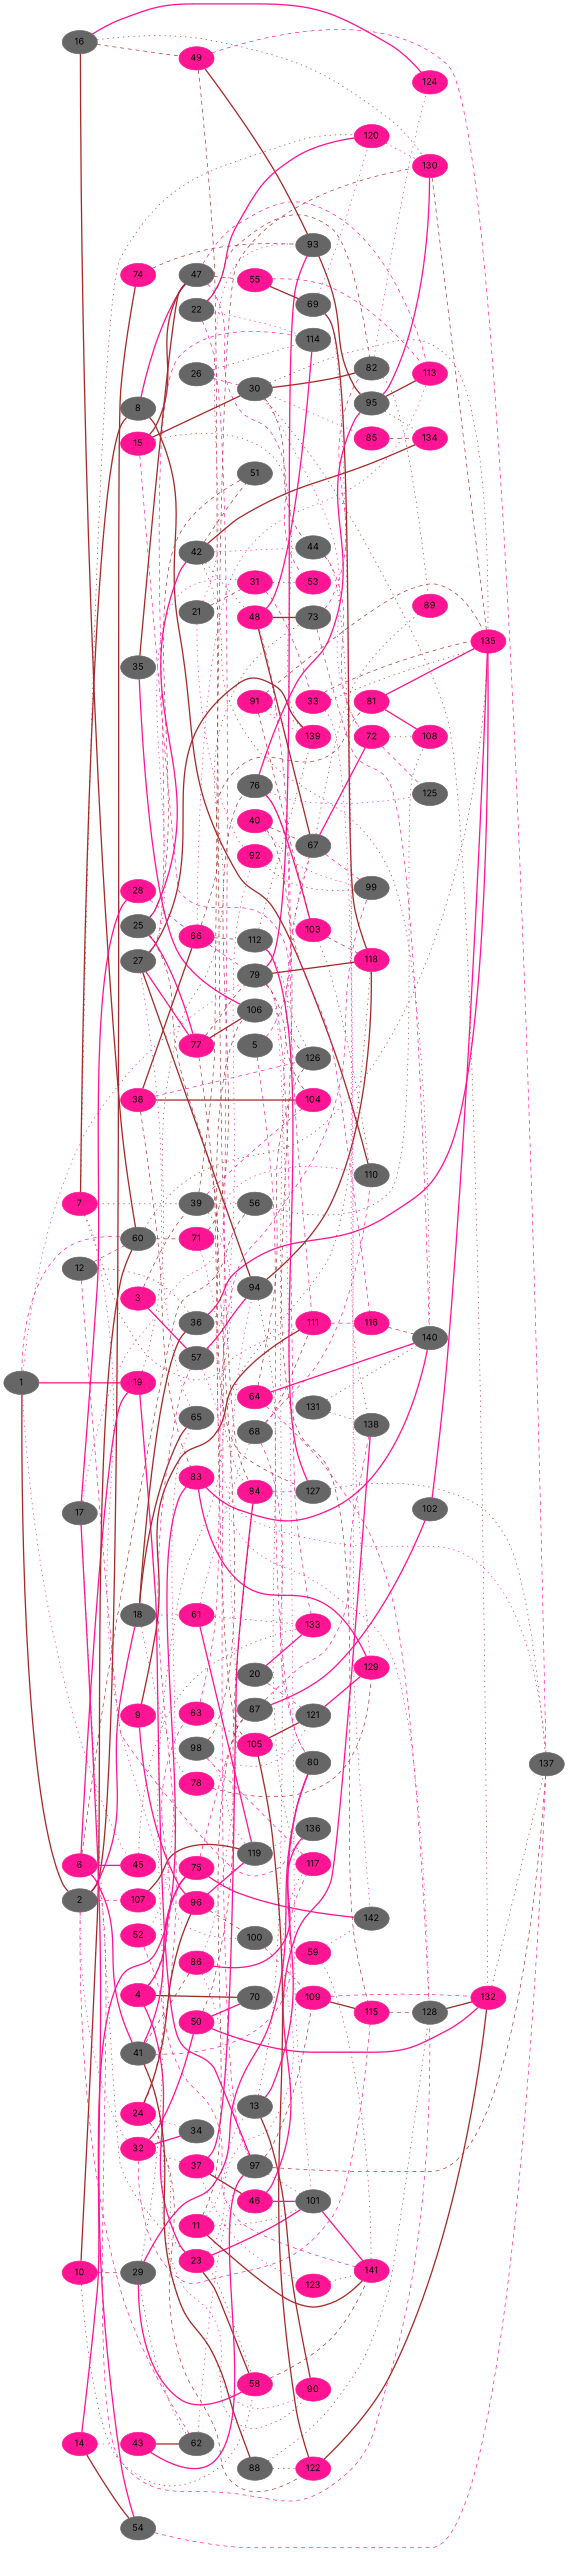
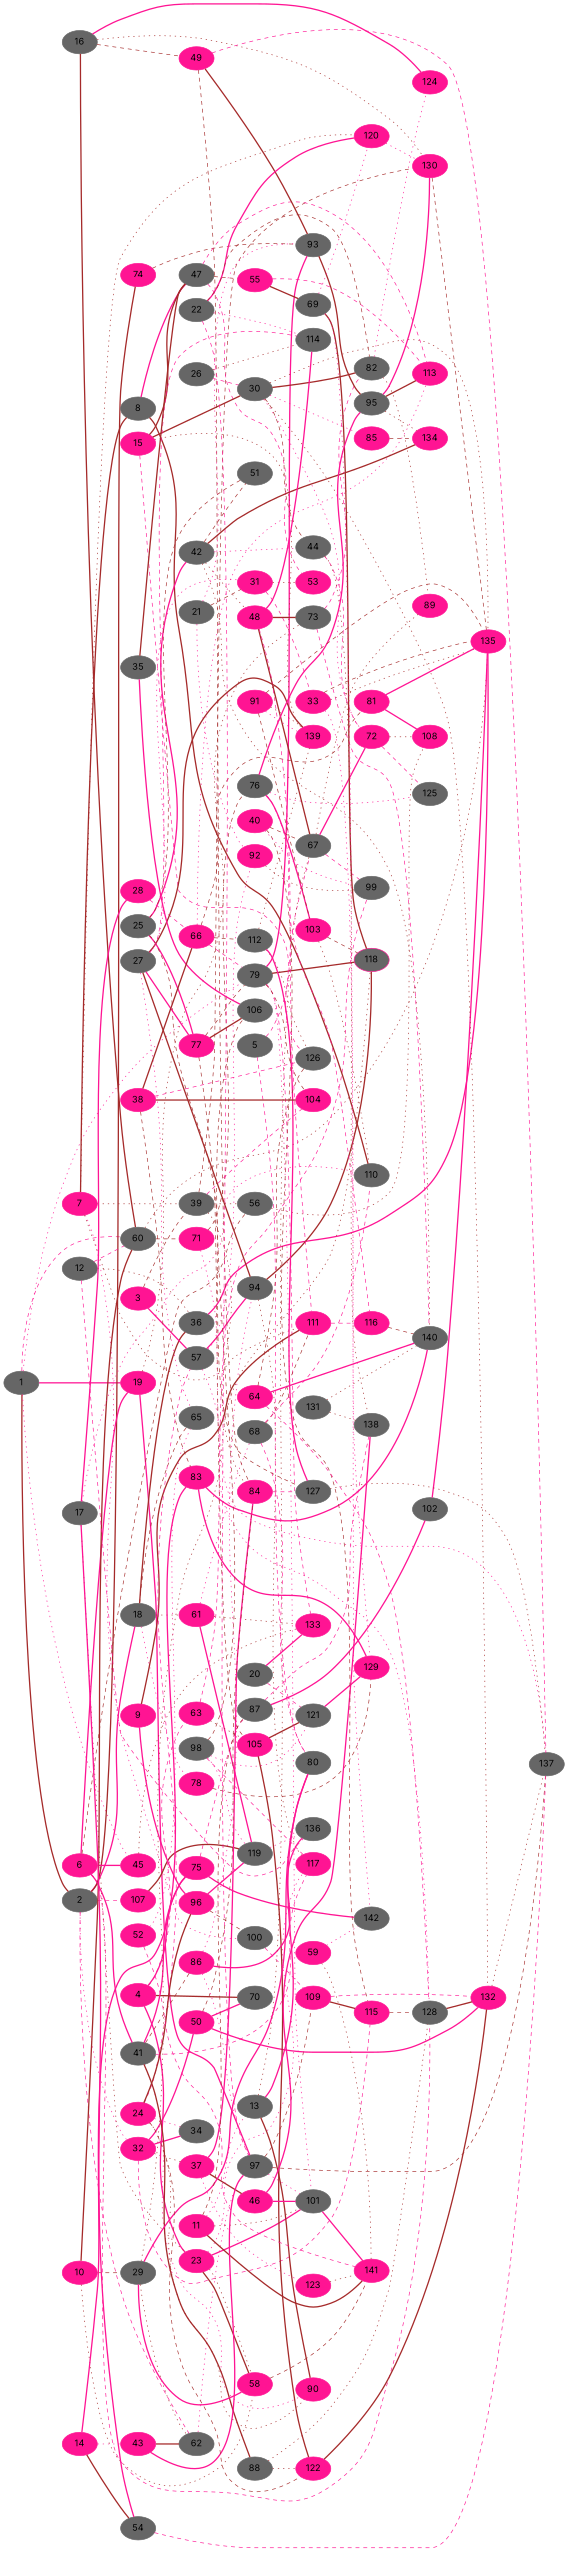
(372, 960) -> (372, 960)
(154, 1513) -> (154, 1513)
